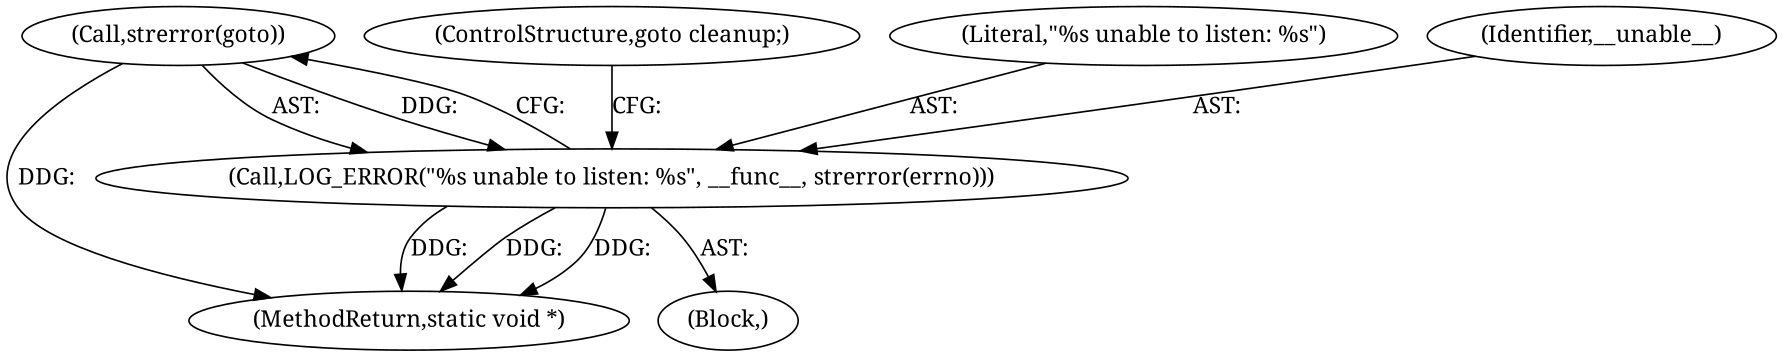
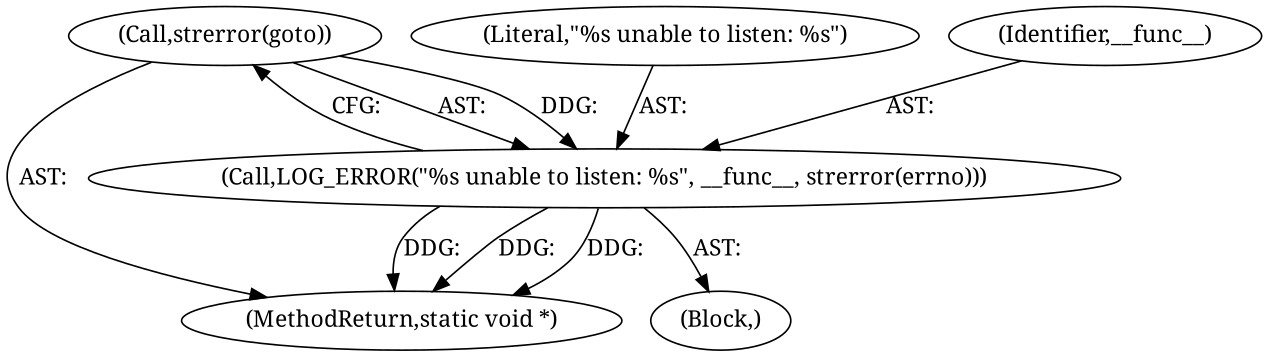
(612, 36) -> none
(1602, 36) -> (1105, 36)
(50, 178) -> (47, 178)
